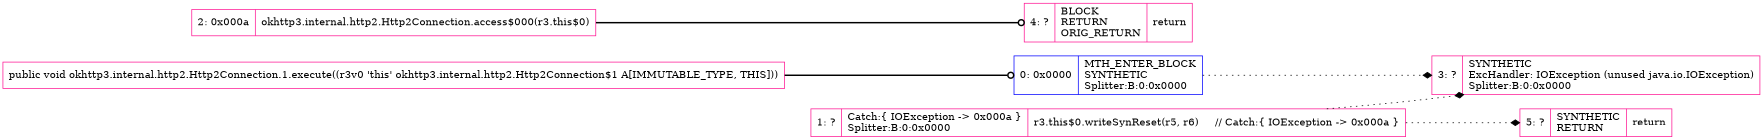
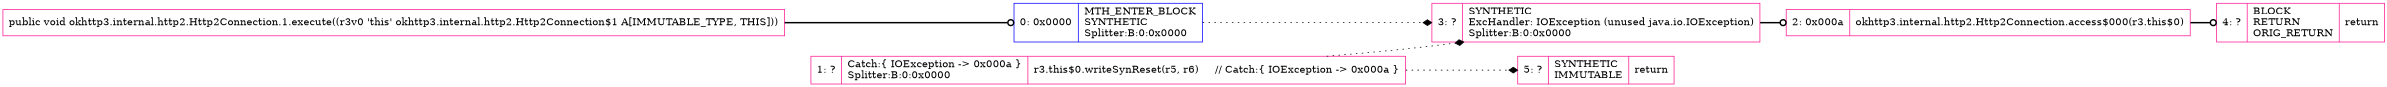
none -> (1770, 23)
(1580, 128) -> (1589, 75)
